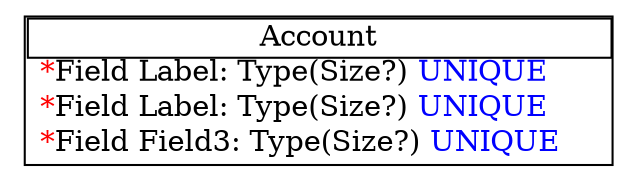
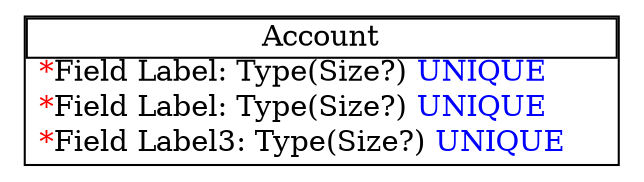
(242, 142) -> (244, 142)
